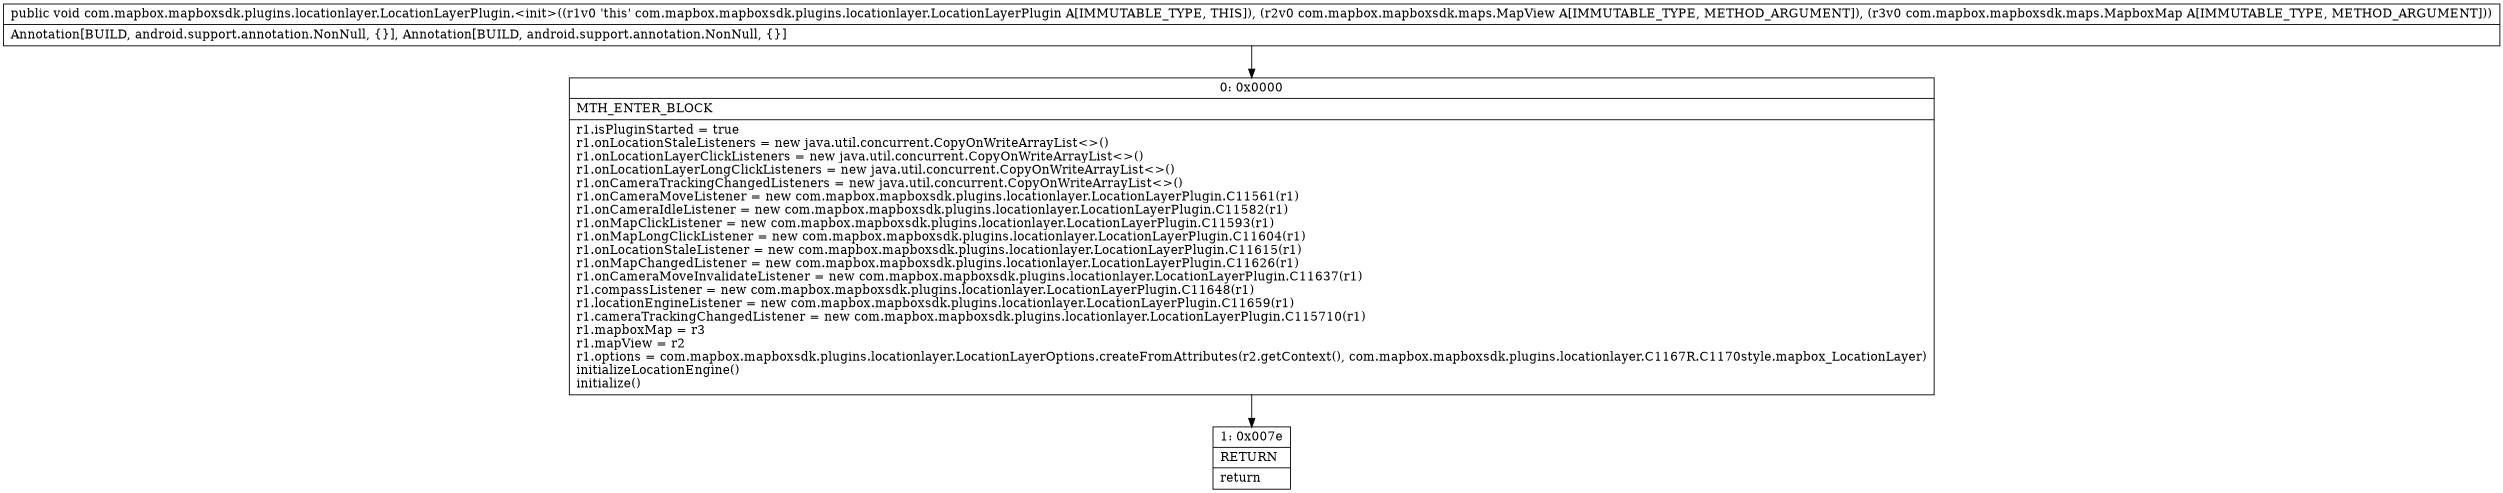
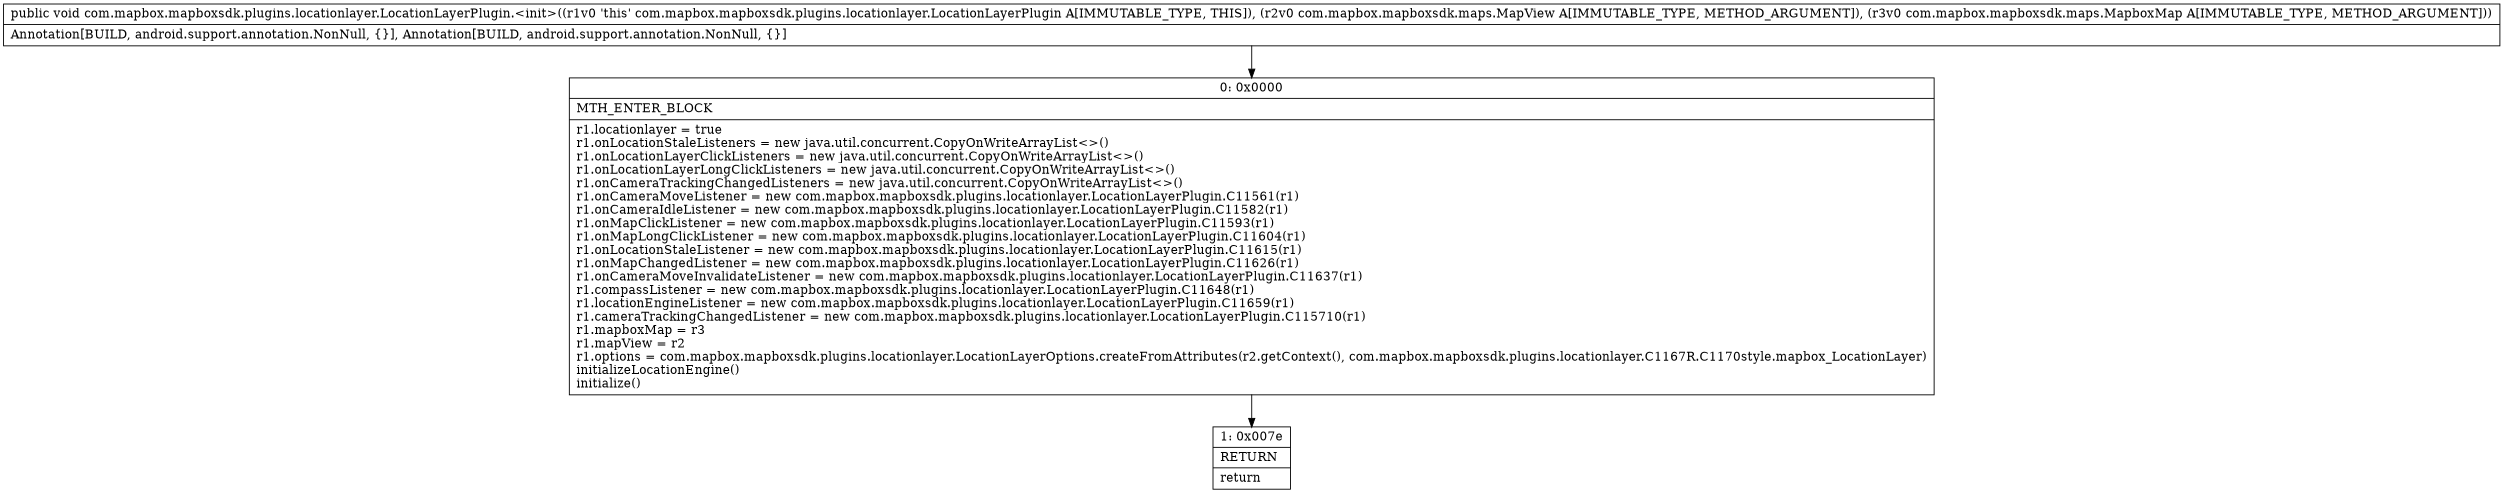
(658, 130) -> (649, 130)
